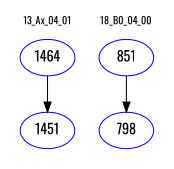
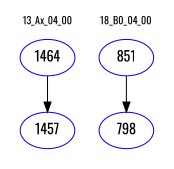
(48, 22) -> (48, 22)
(48, 130) -> (48, 130)
